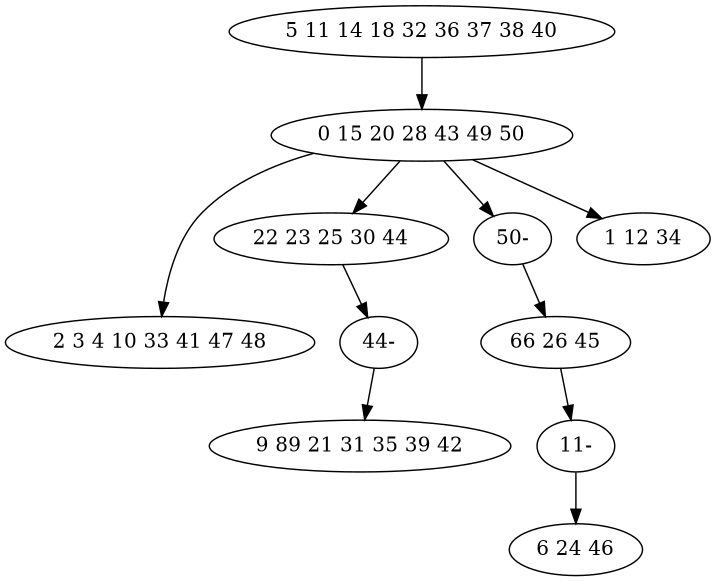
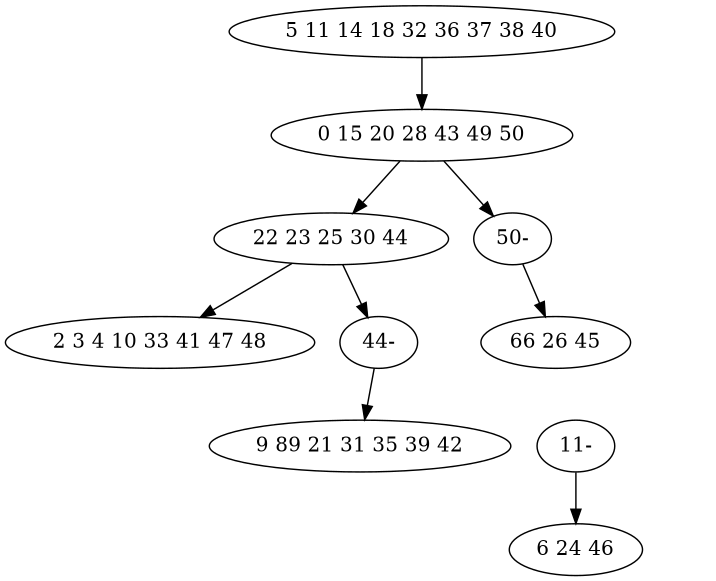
(213, 203) -> (253, 287)
(644, 239) -> none
(564, 387) -> none
